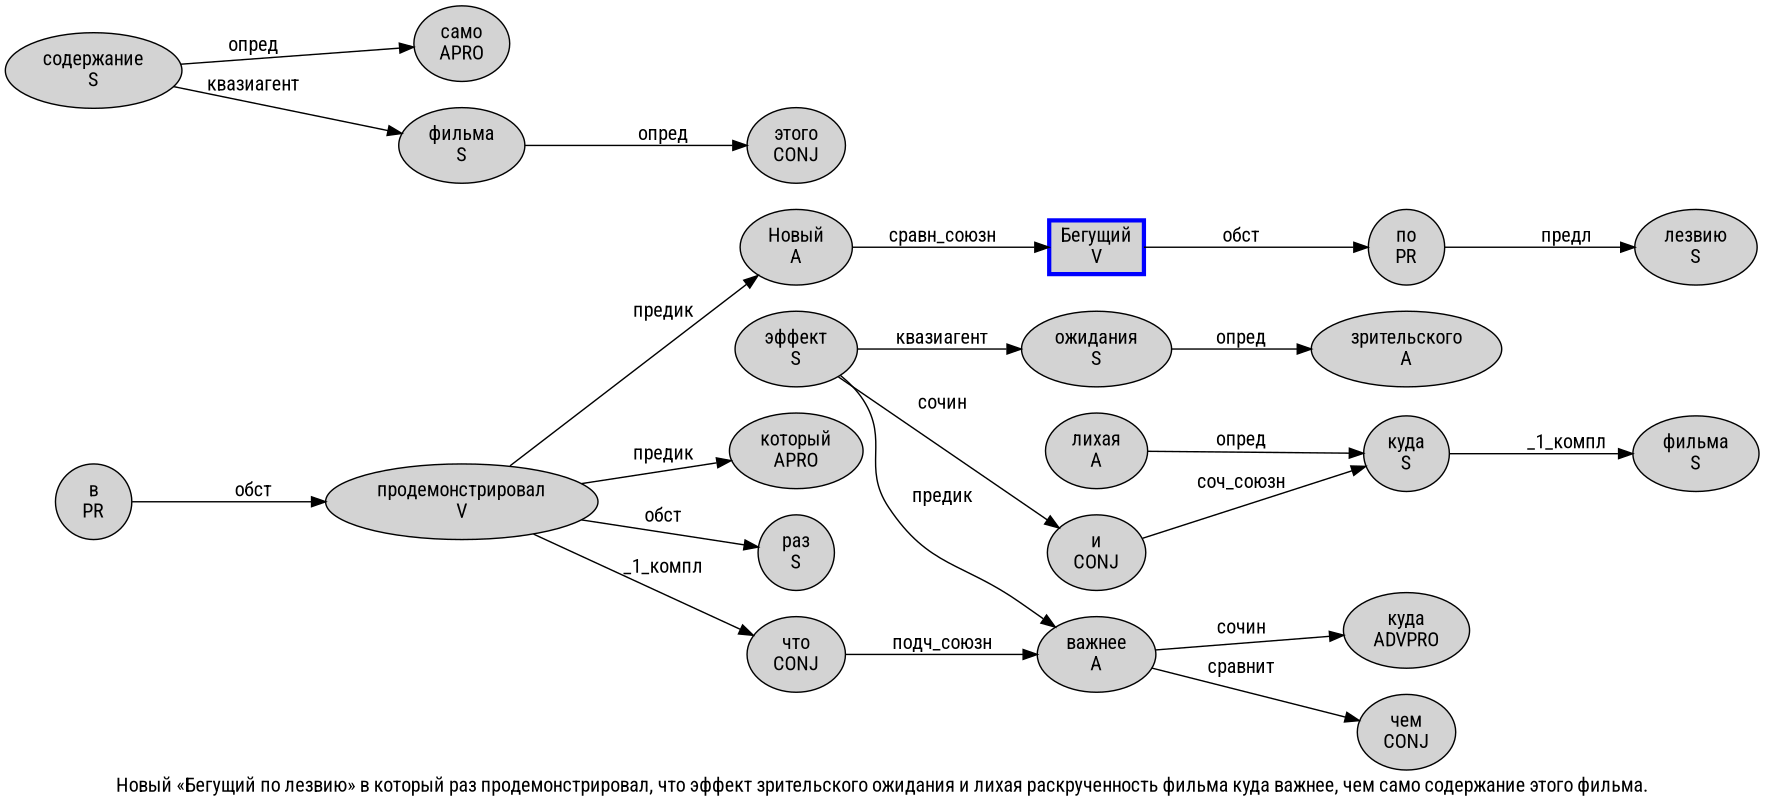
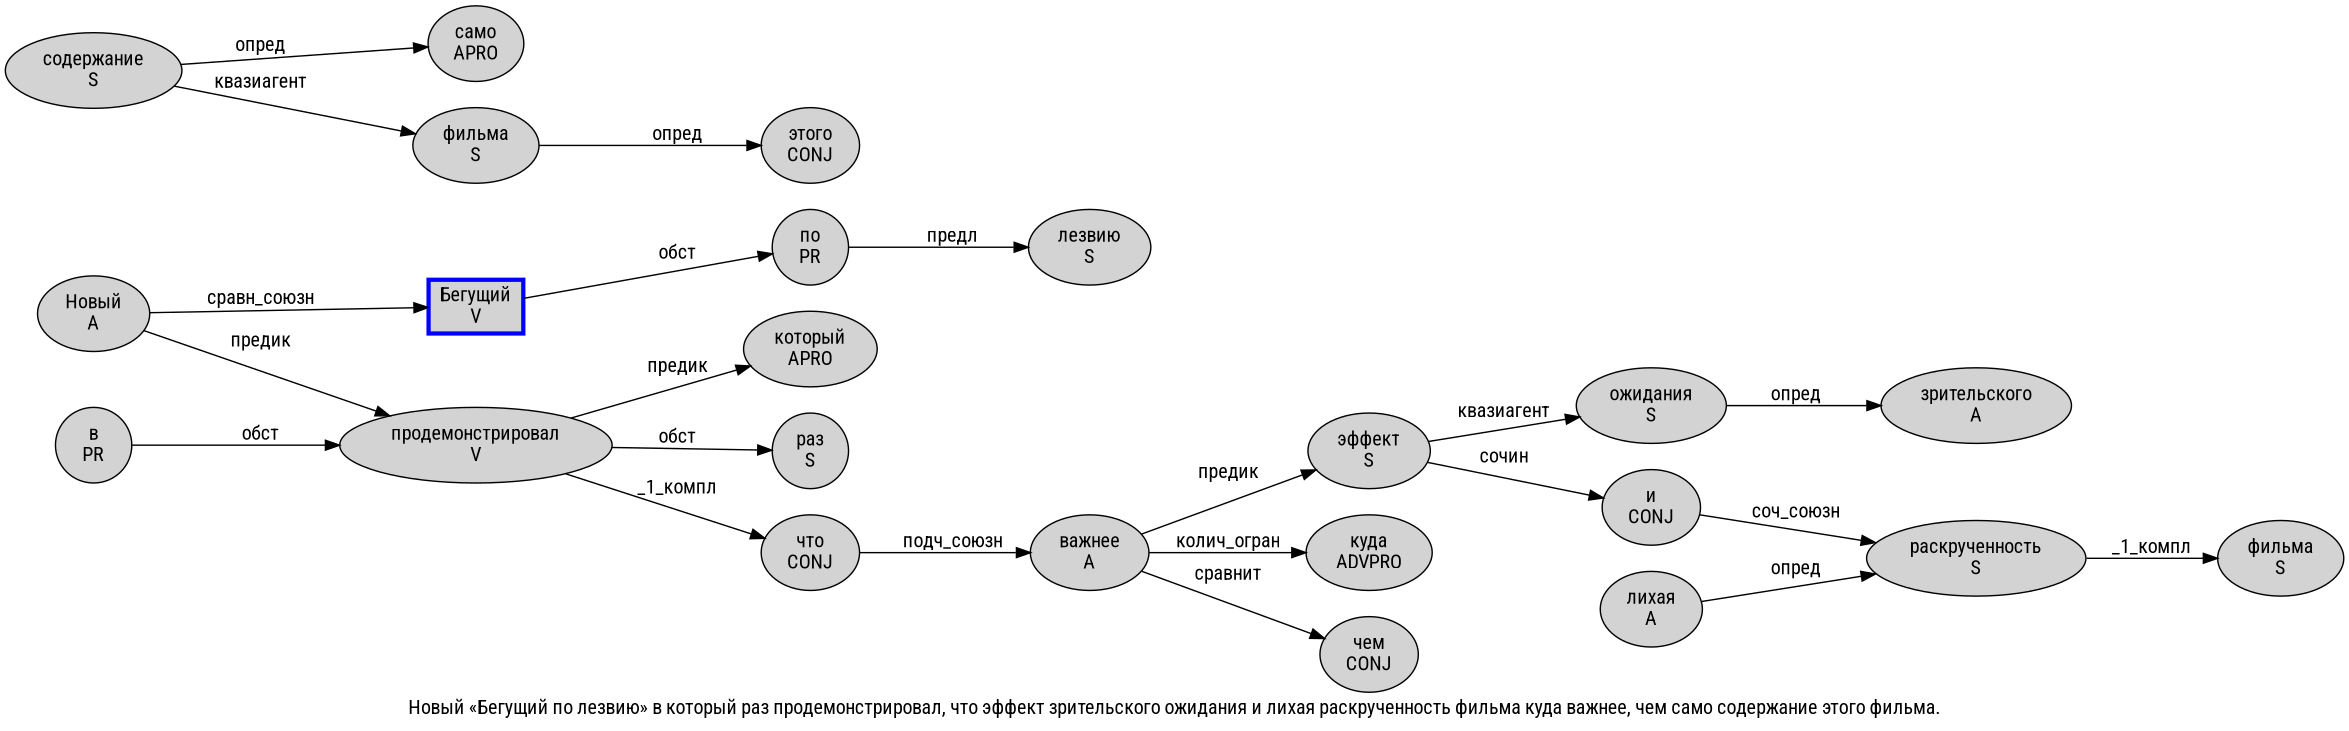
(628, 375) -> (260, 371)
(1407, 454) -> (1976, 558)
(903, 526) -> (1222, 504)
(1242, 628) -> (1228, 542)
